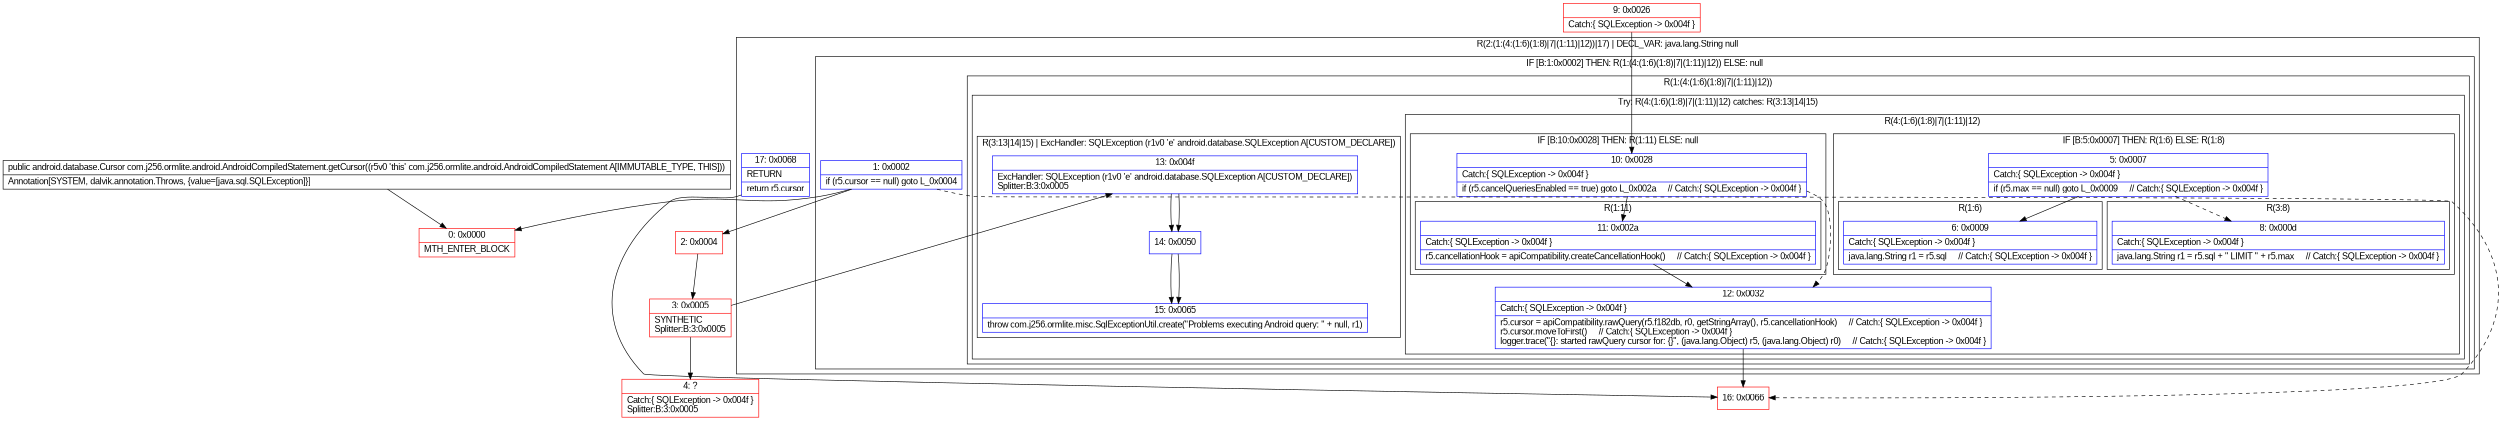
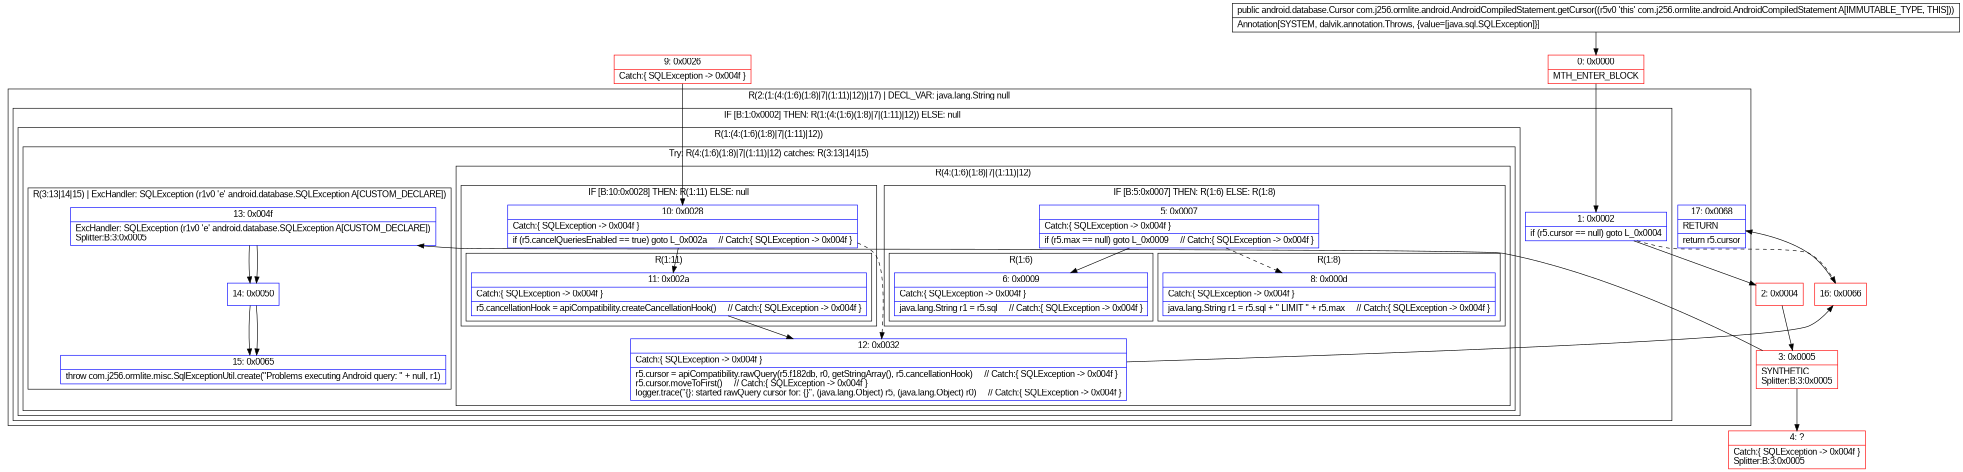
(660, 203) -> (1596, 145)
(2278, 209) -> (1329, 260)
(1041, 385) -> (1797, 247)
